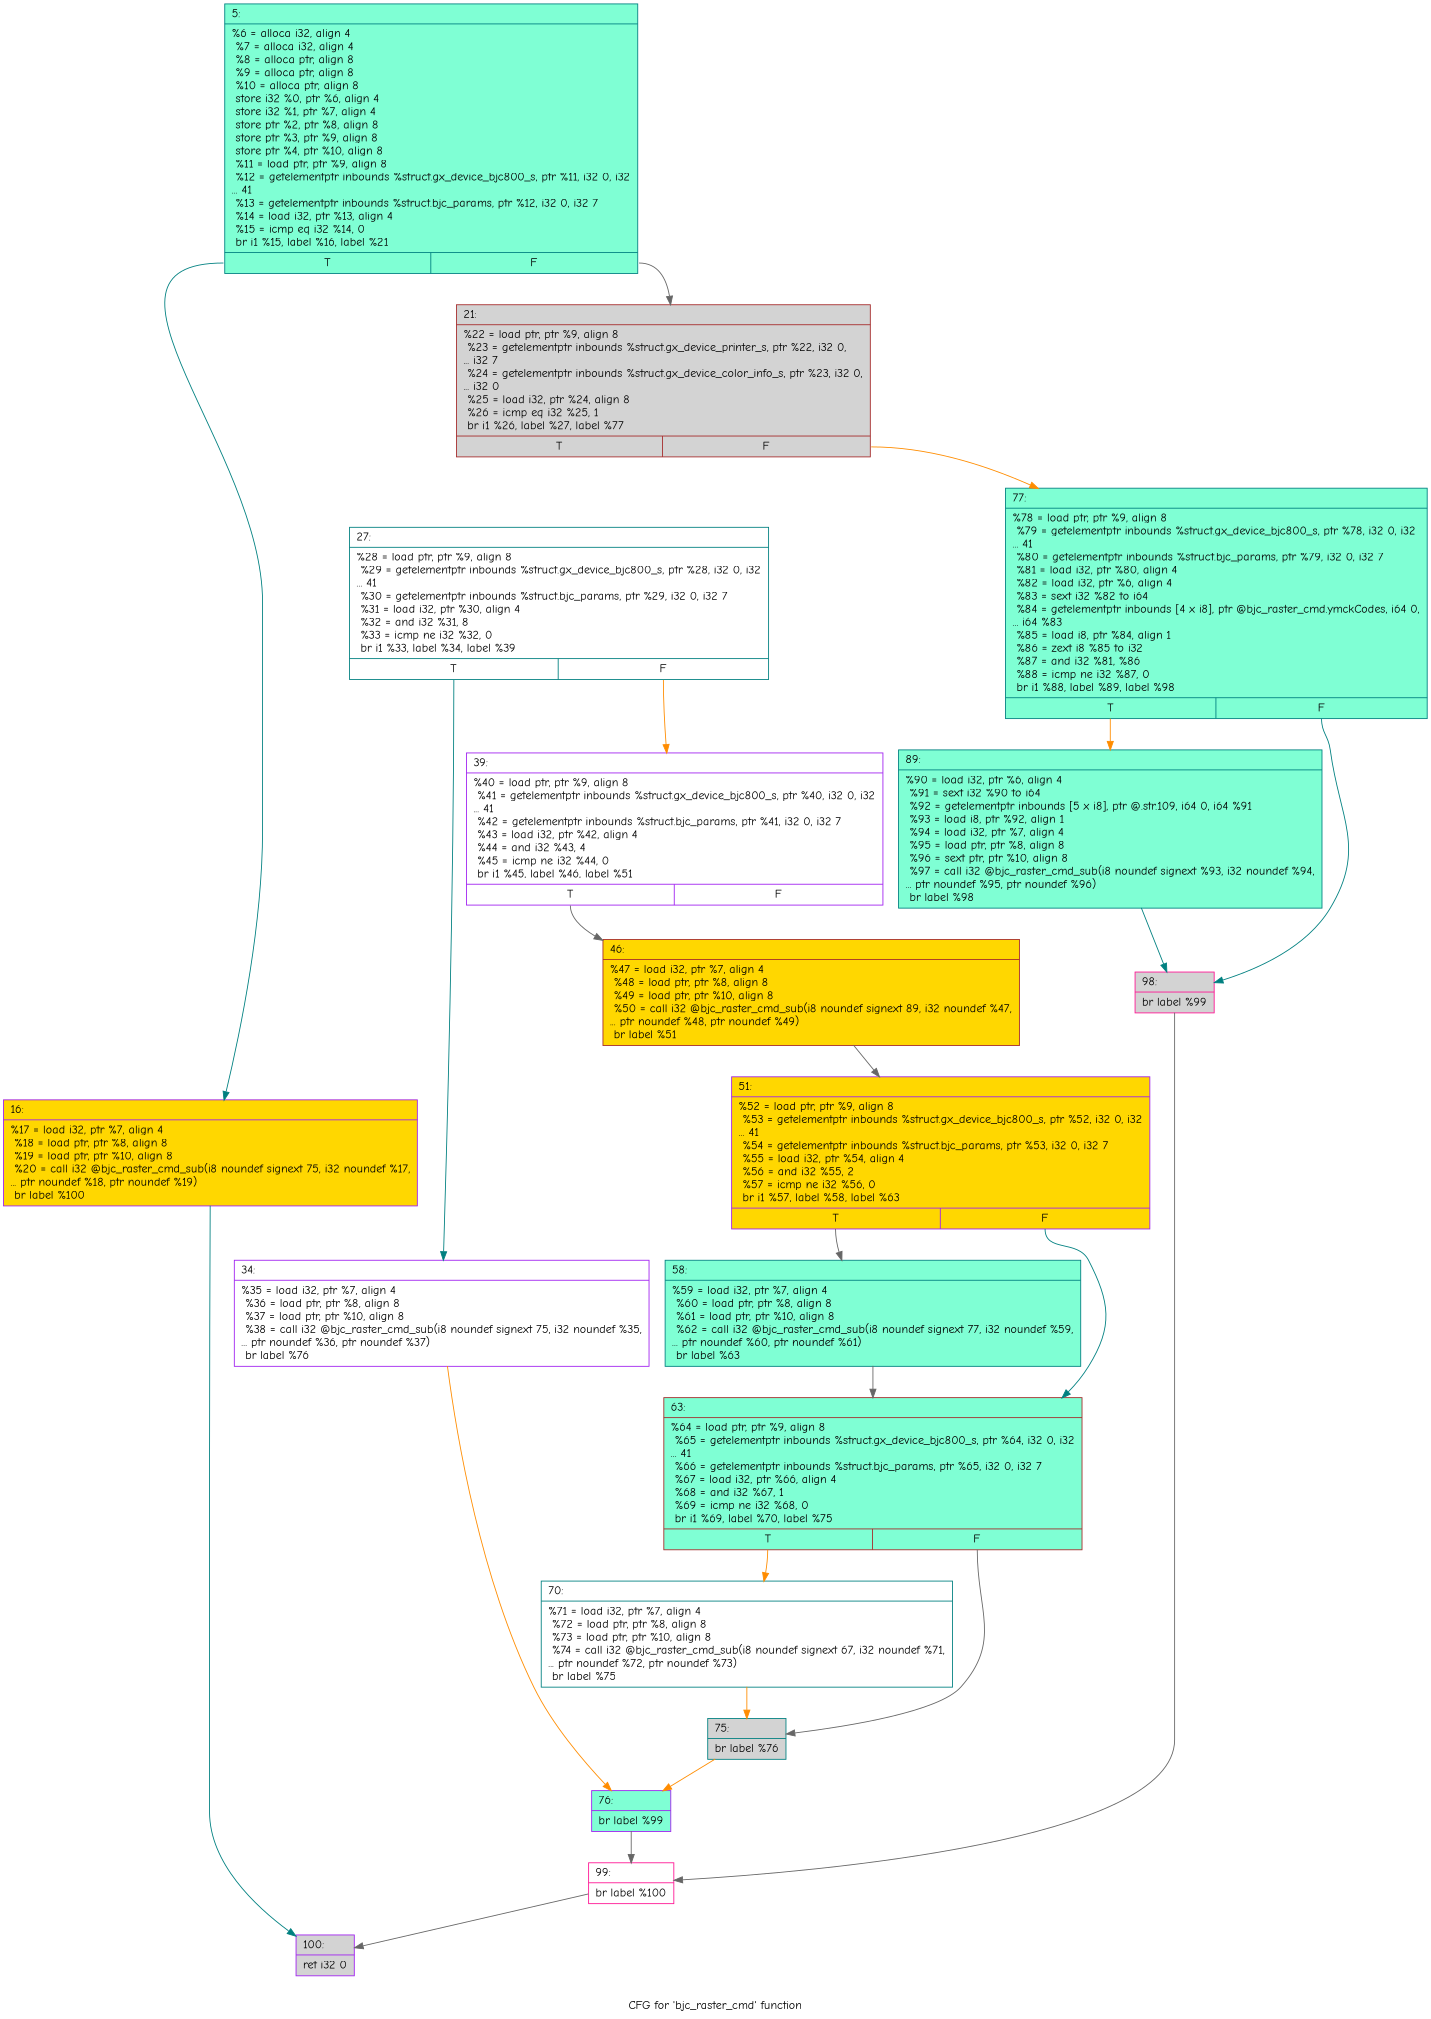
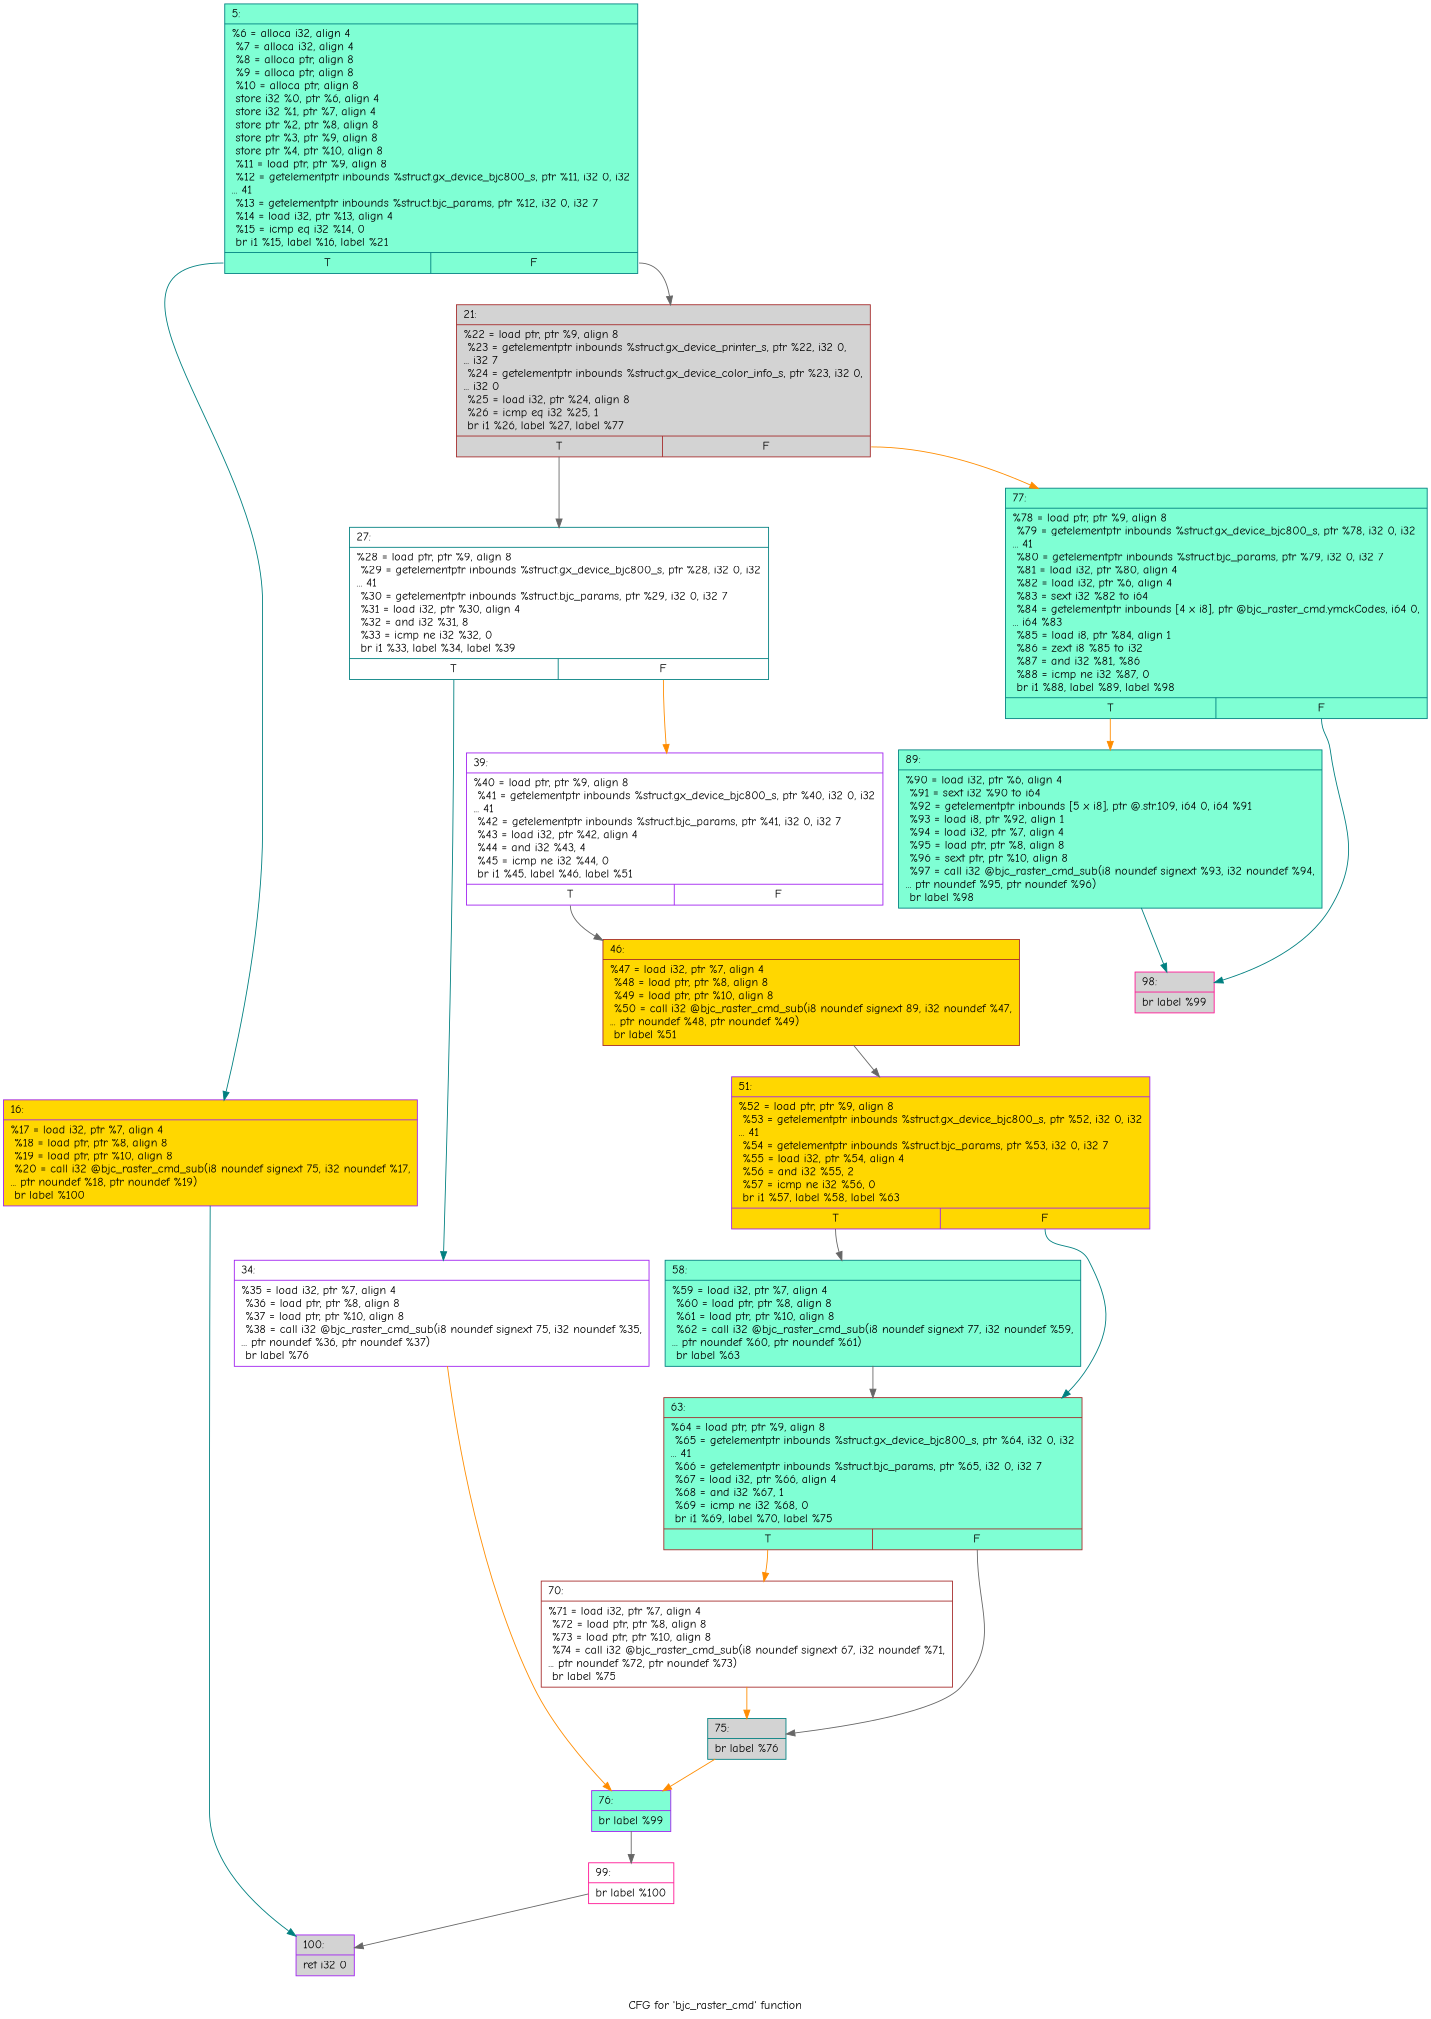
none -> (559, 488)
(747, 1634) -> (747, 1634)
(1175, 1642) -> none
